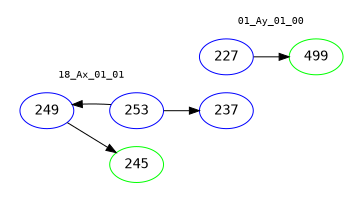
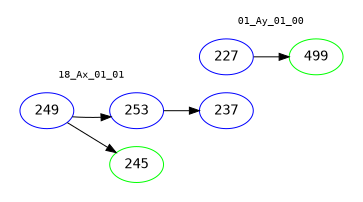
(97, 104) -> (87, 117)
